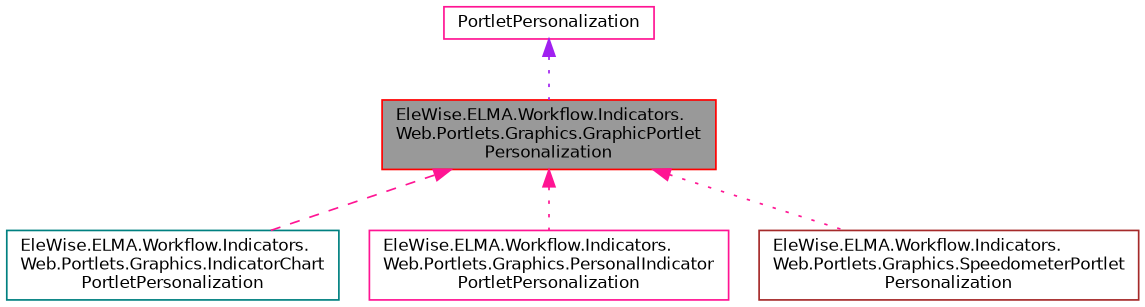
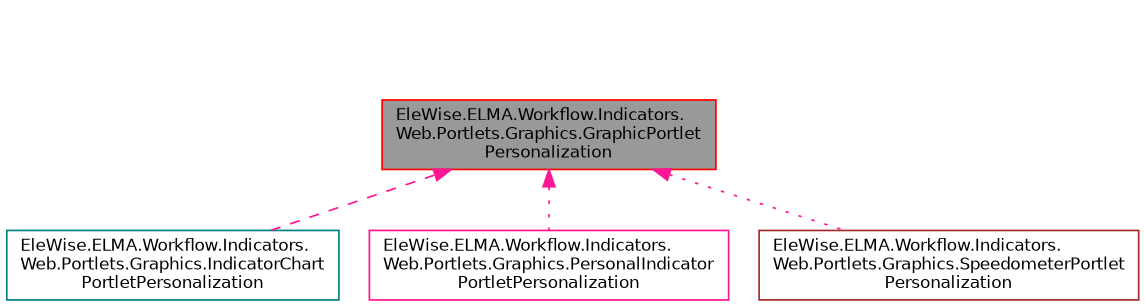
(549, 23) -> none
